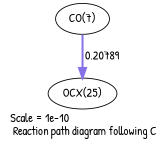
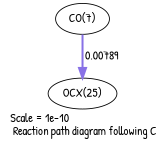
(101, 56) -> (101, 56)
